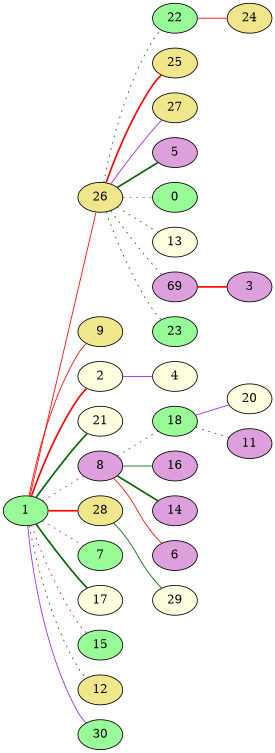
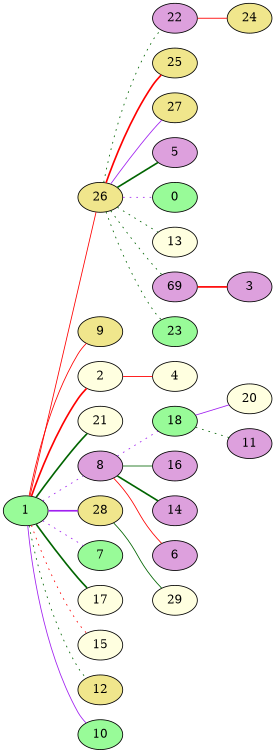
(175, 18) -> (175, 18)
(138, 376) -> (138, 376)
(63, 511) -> (63, 511)
(100, 645) -> (100, 645)
(100, 735) -> (100, 735)
